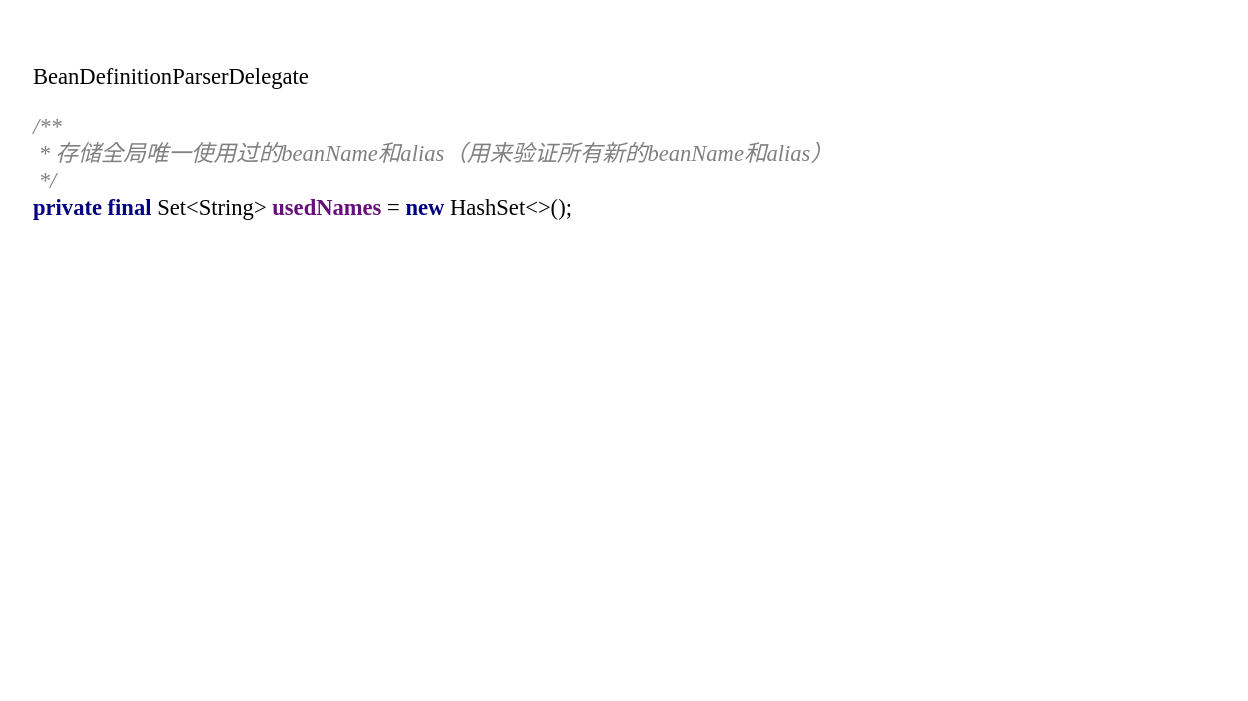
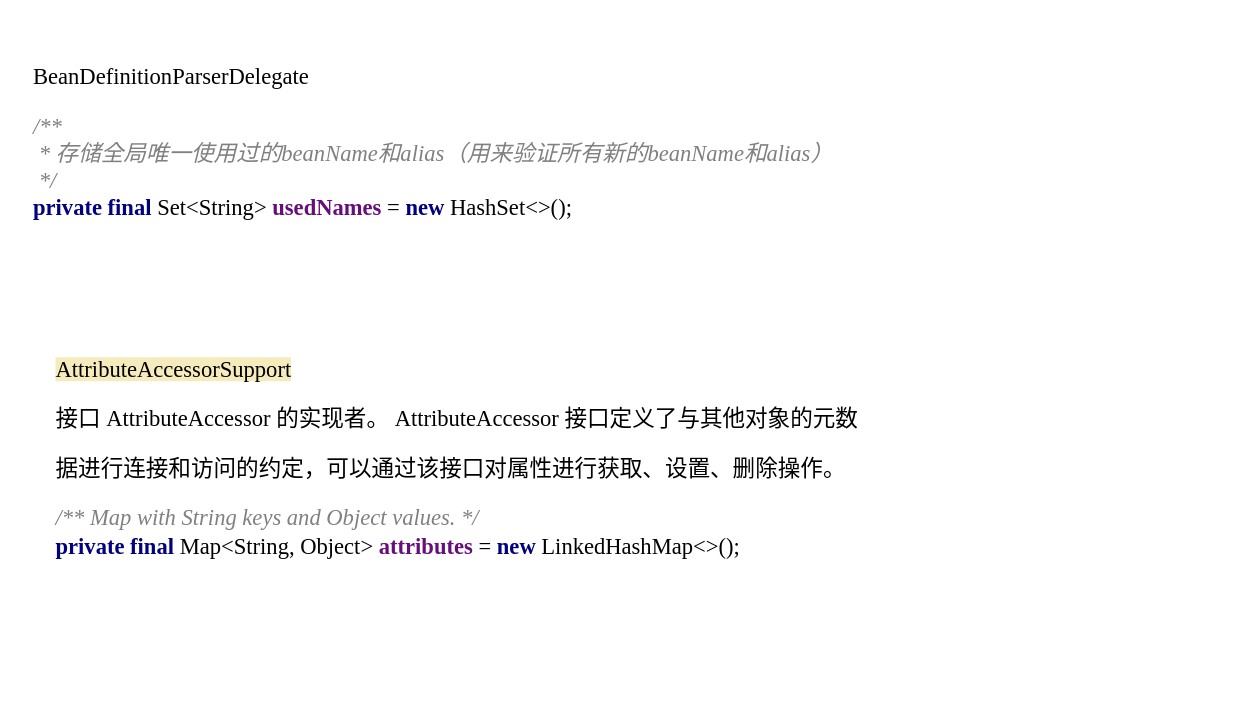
none -> (593, 496)
